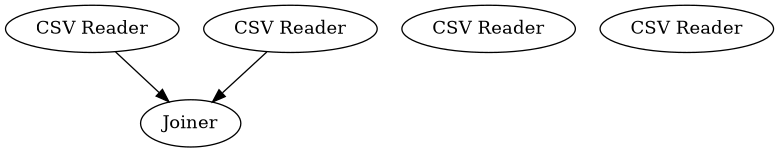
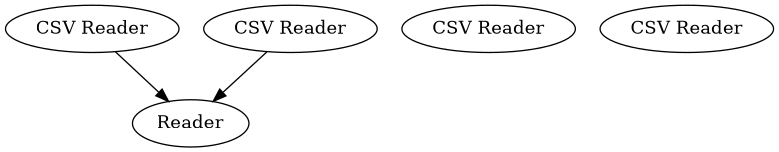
(191, 123) -> (191, 123)
